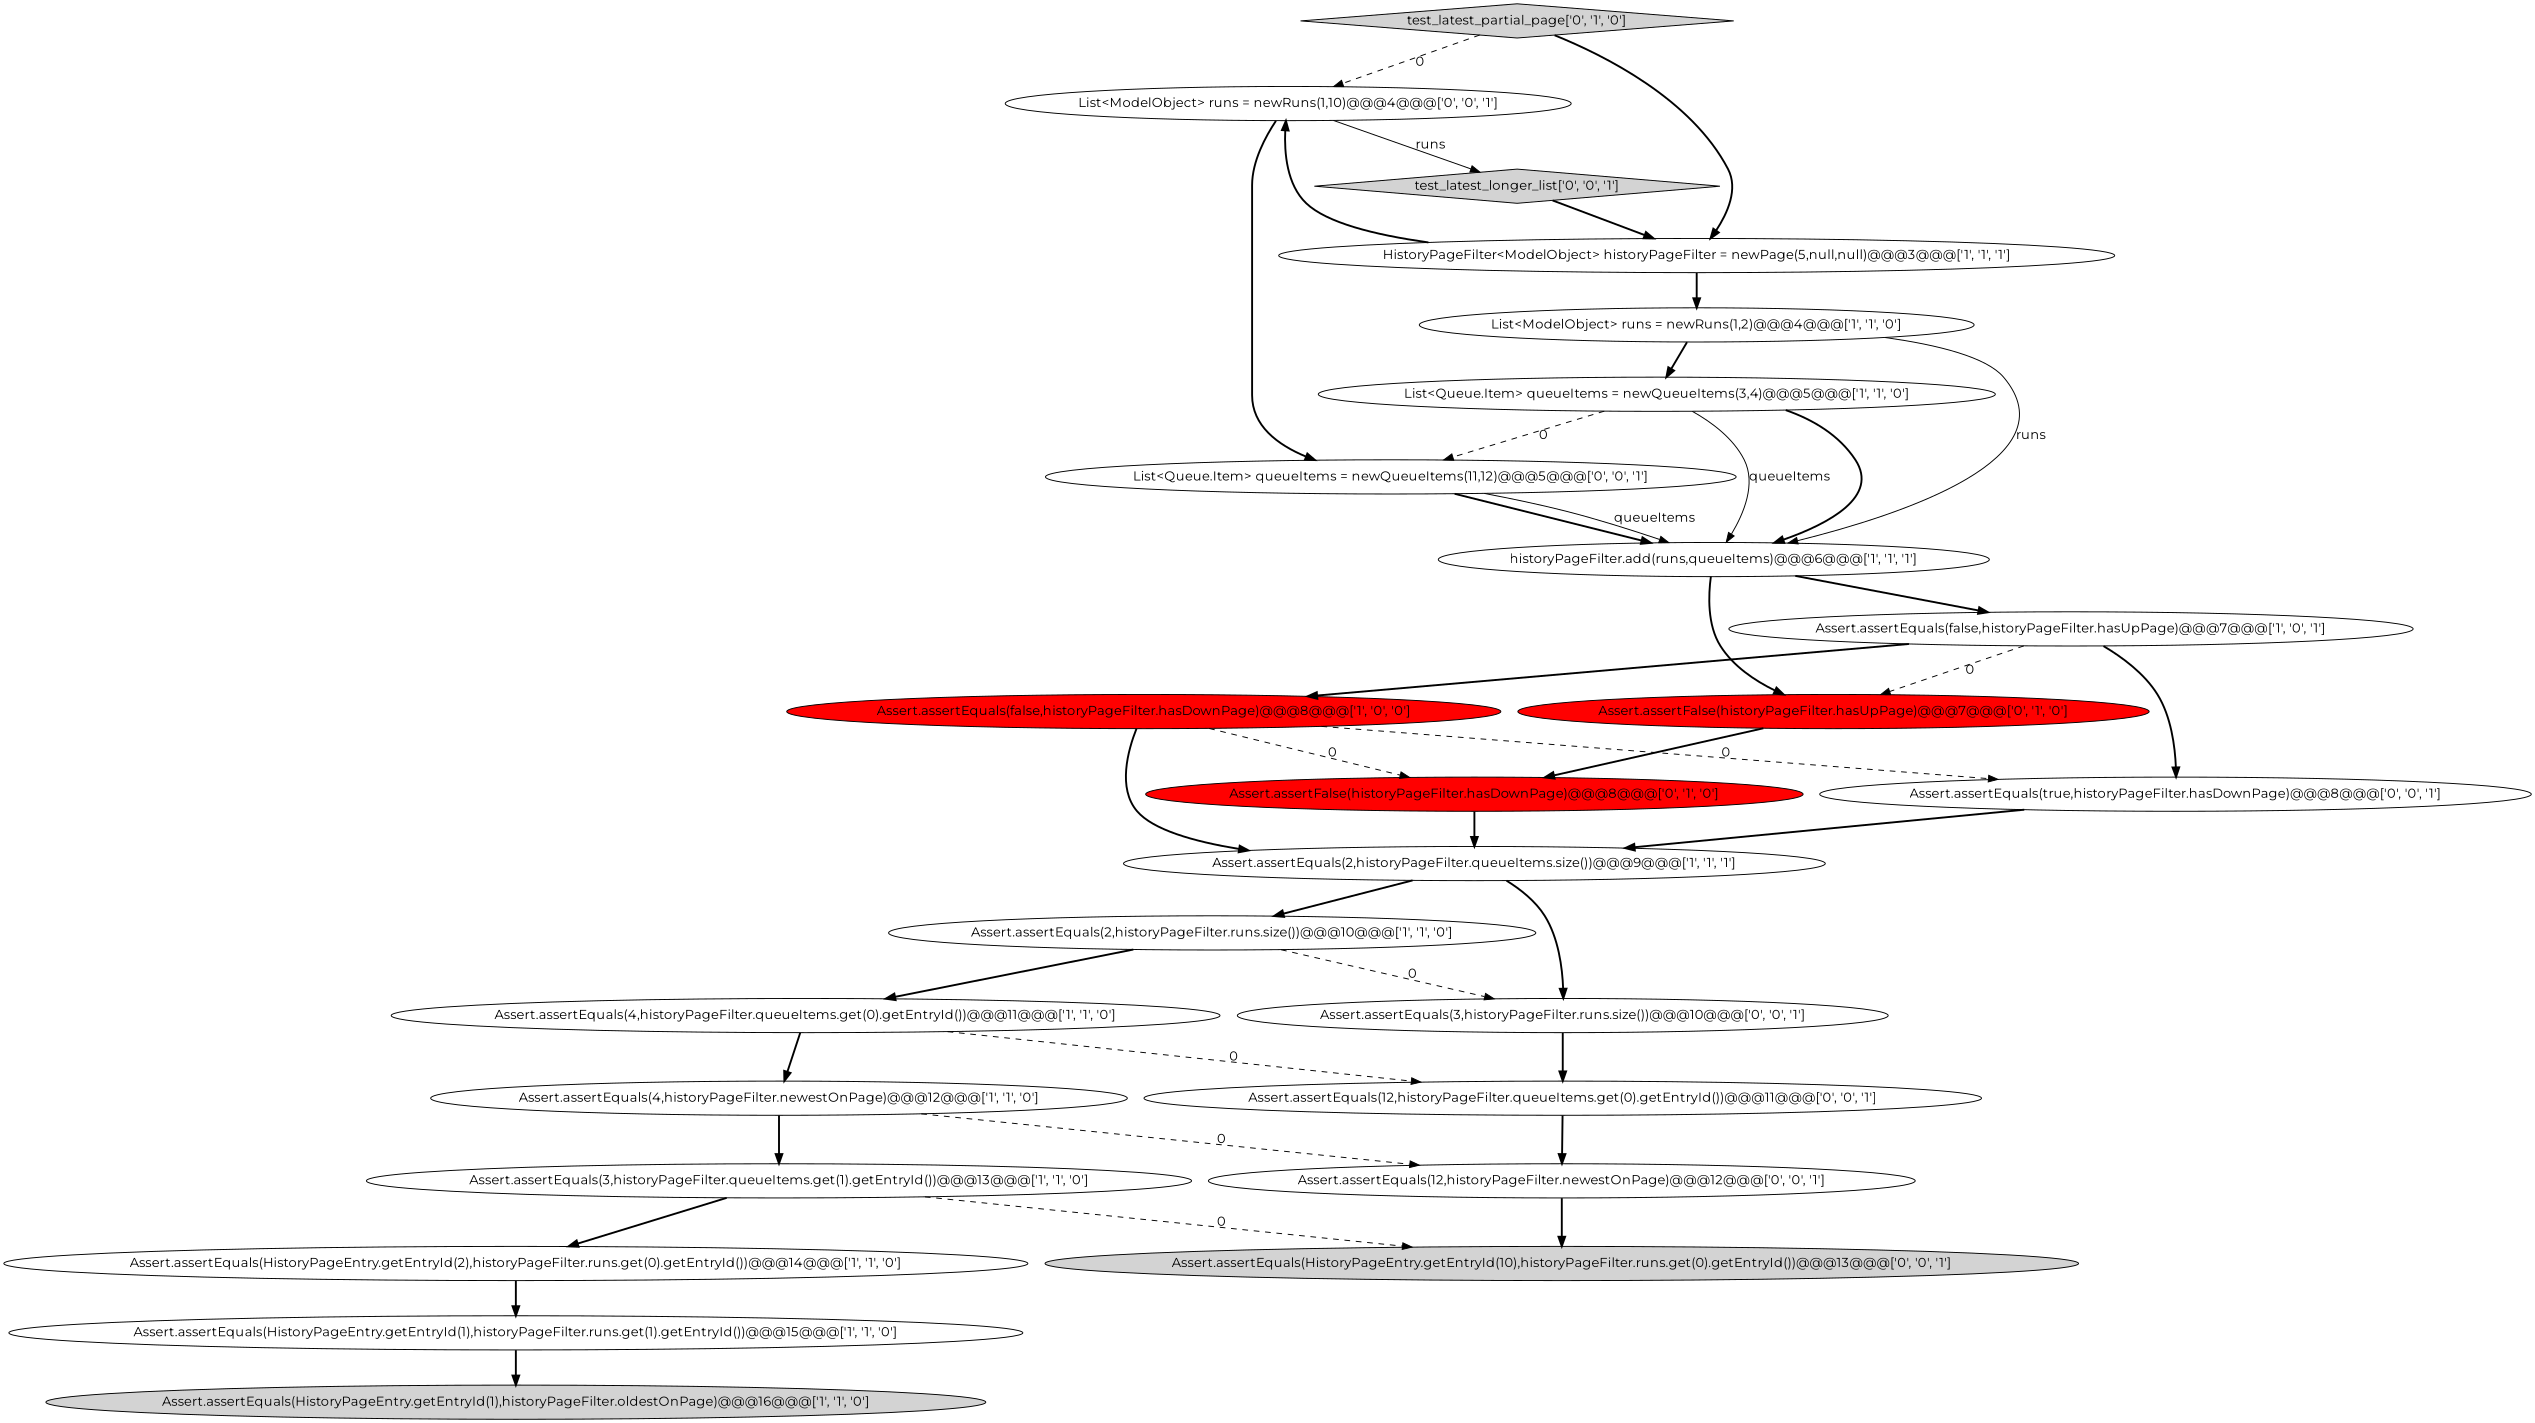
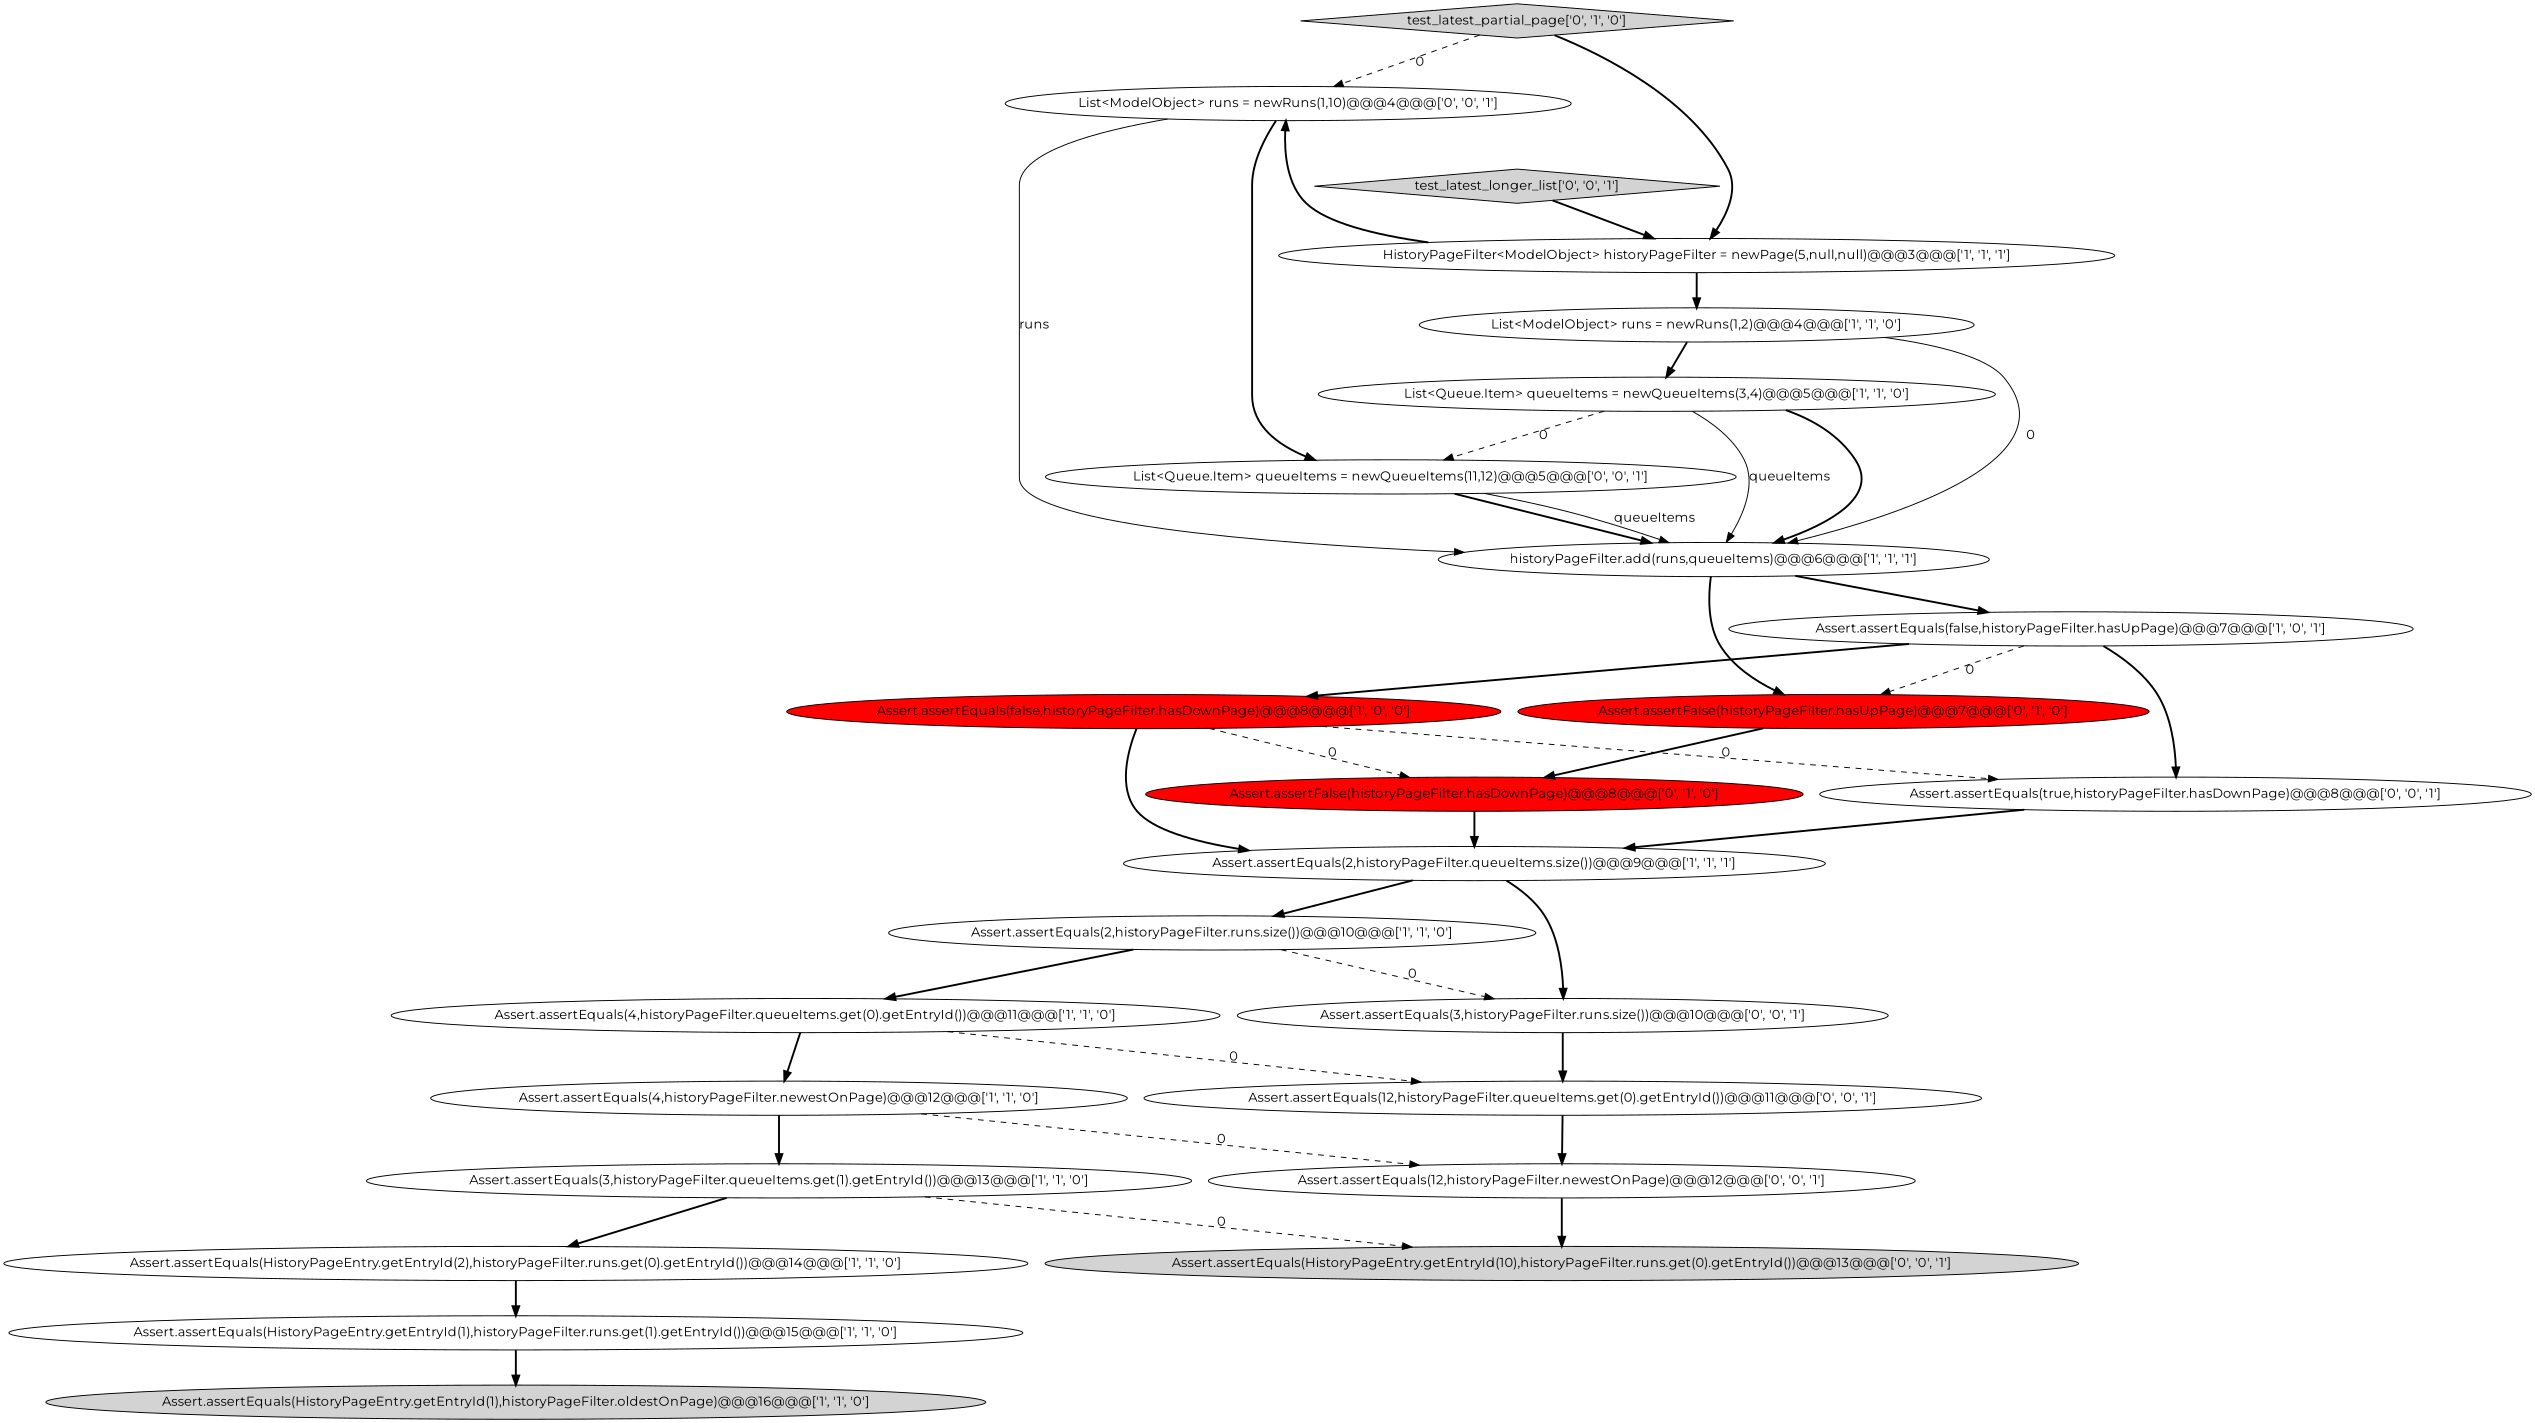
(1402, 145) -> (1019, 472)
(2031, 436) -> (2031, 436)
